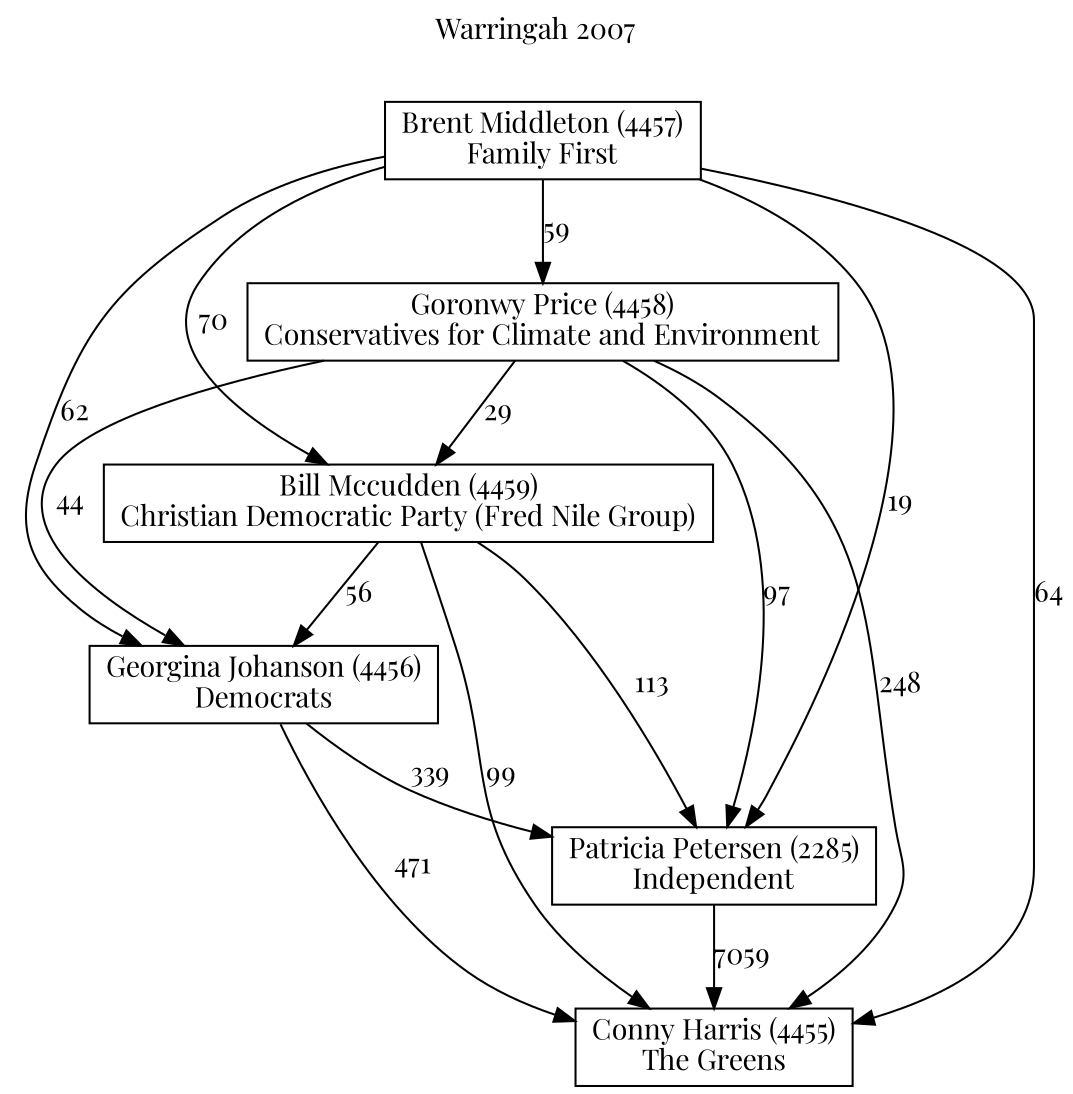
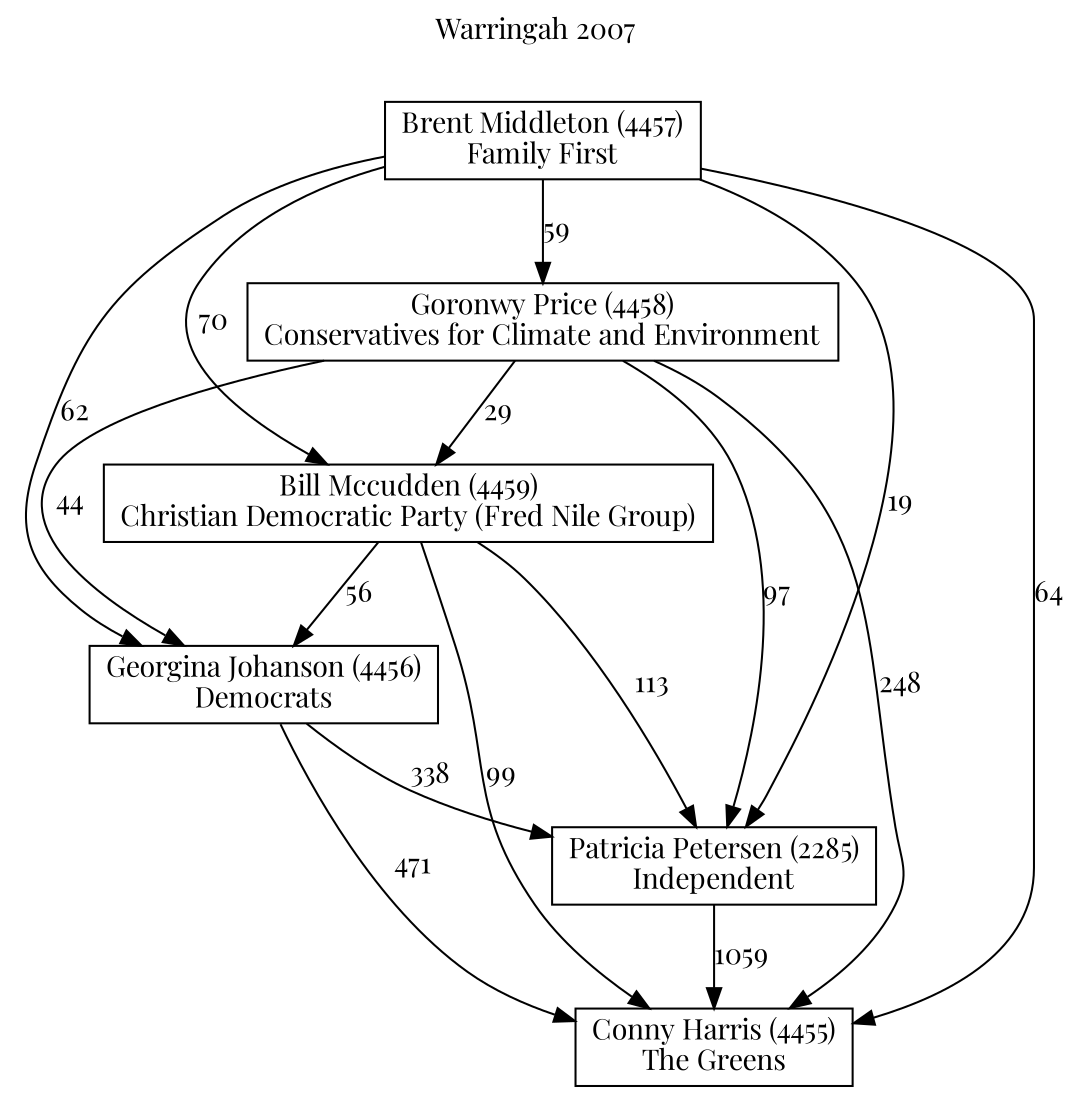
(431, 775) -> (431, 775)
(743, 957) -> (743, 957)
